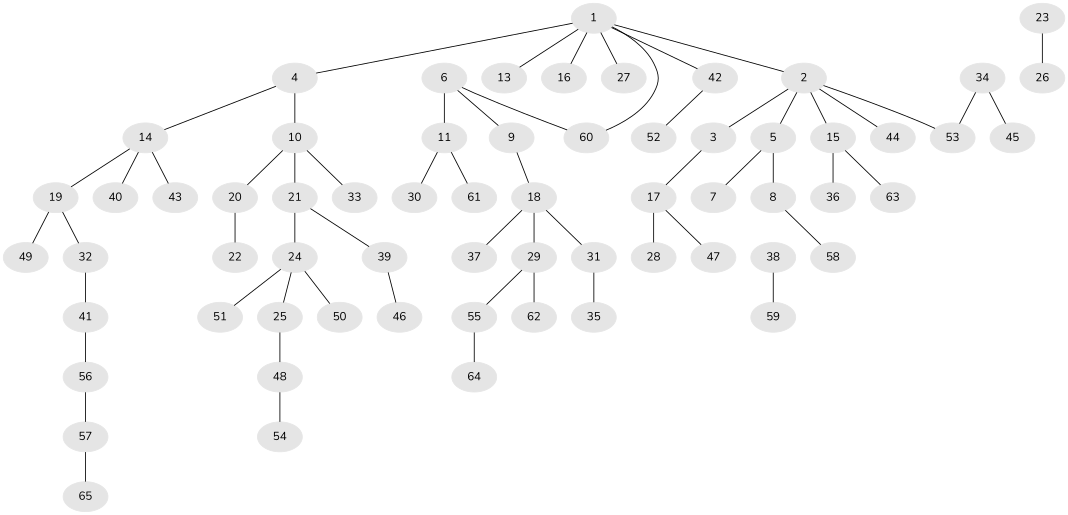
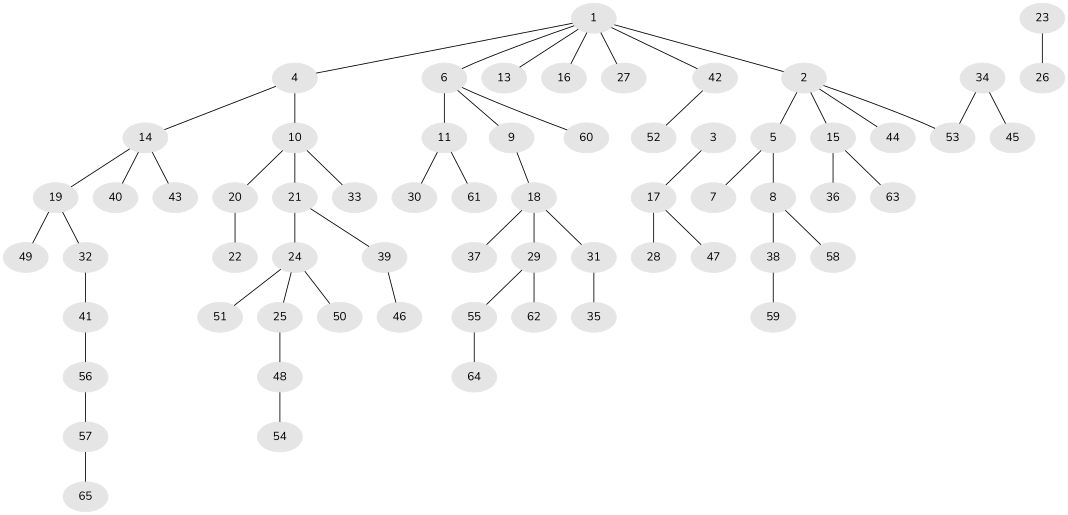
(658, 81) -> (518, 46)
(759, 108) -> none
none -> (773, 228)
